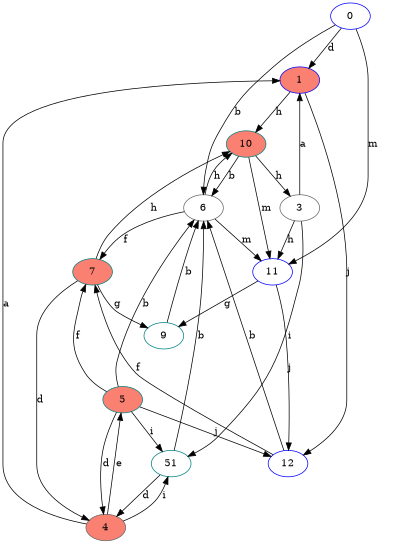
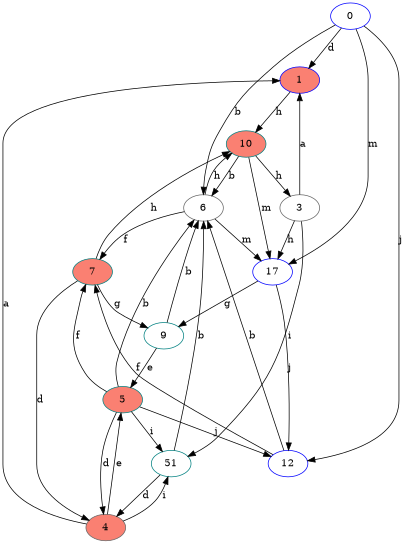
(273, 272) -> (273, 272)
(347, 276) -> (399, 262)
none -> (146, 365)
